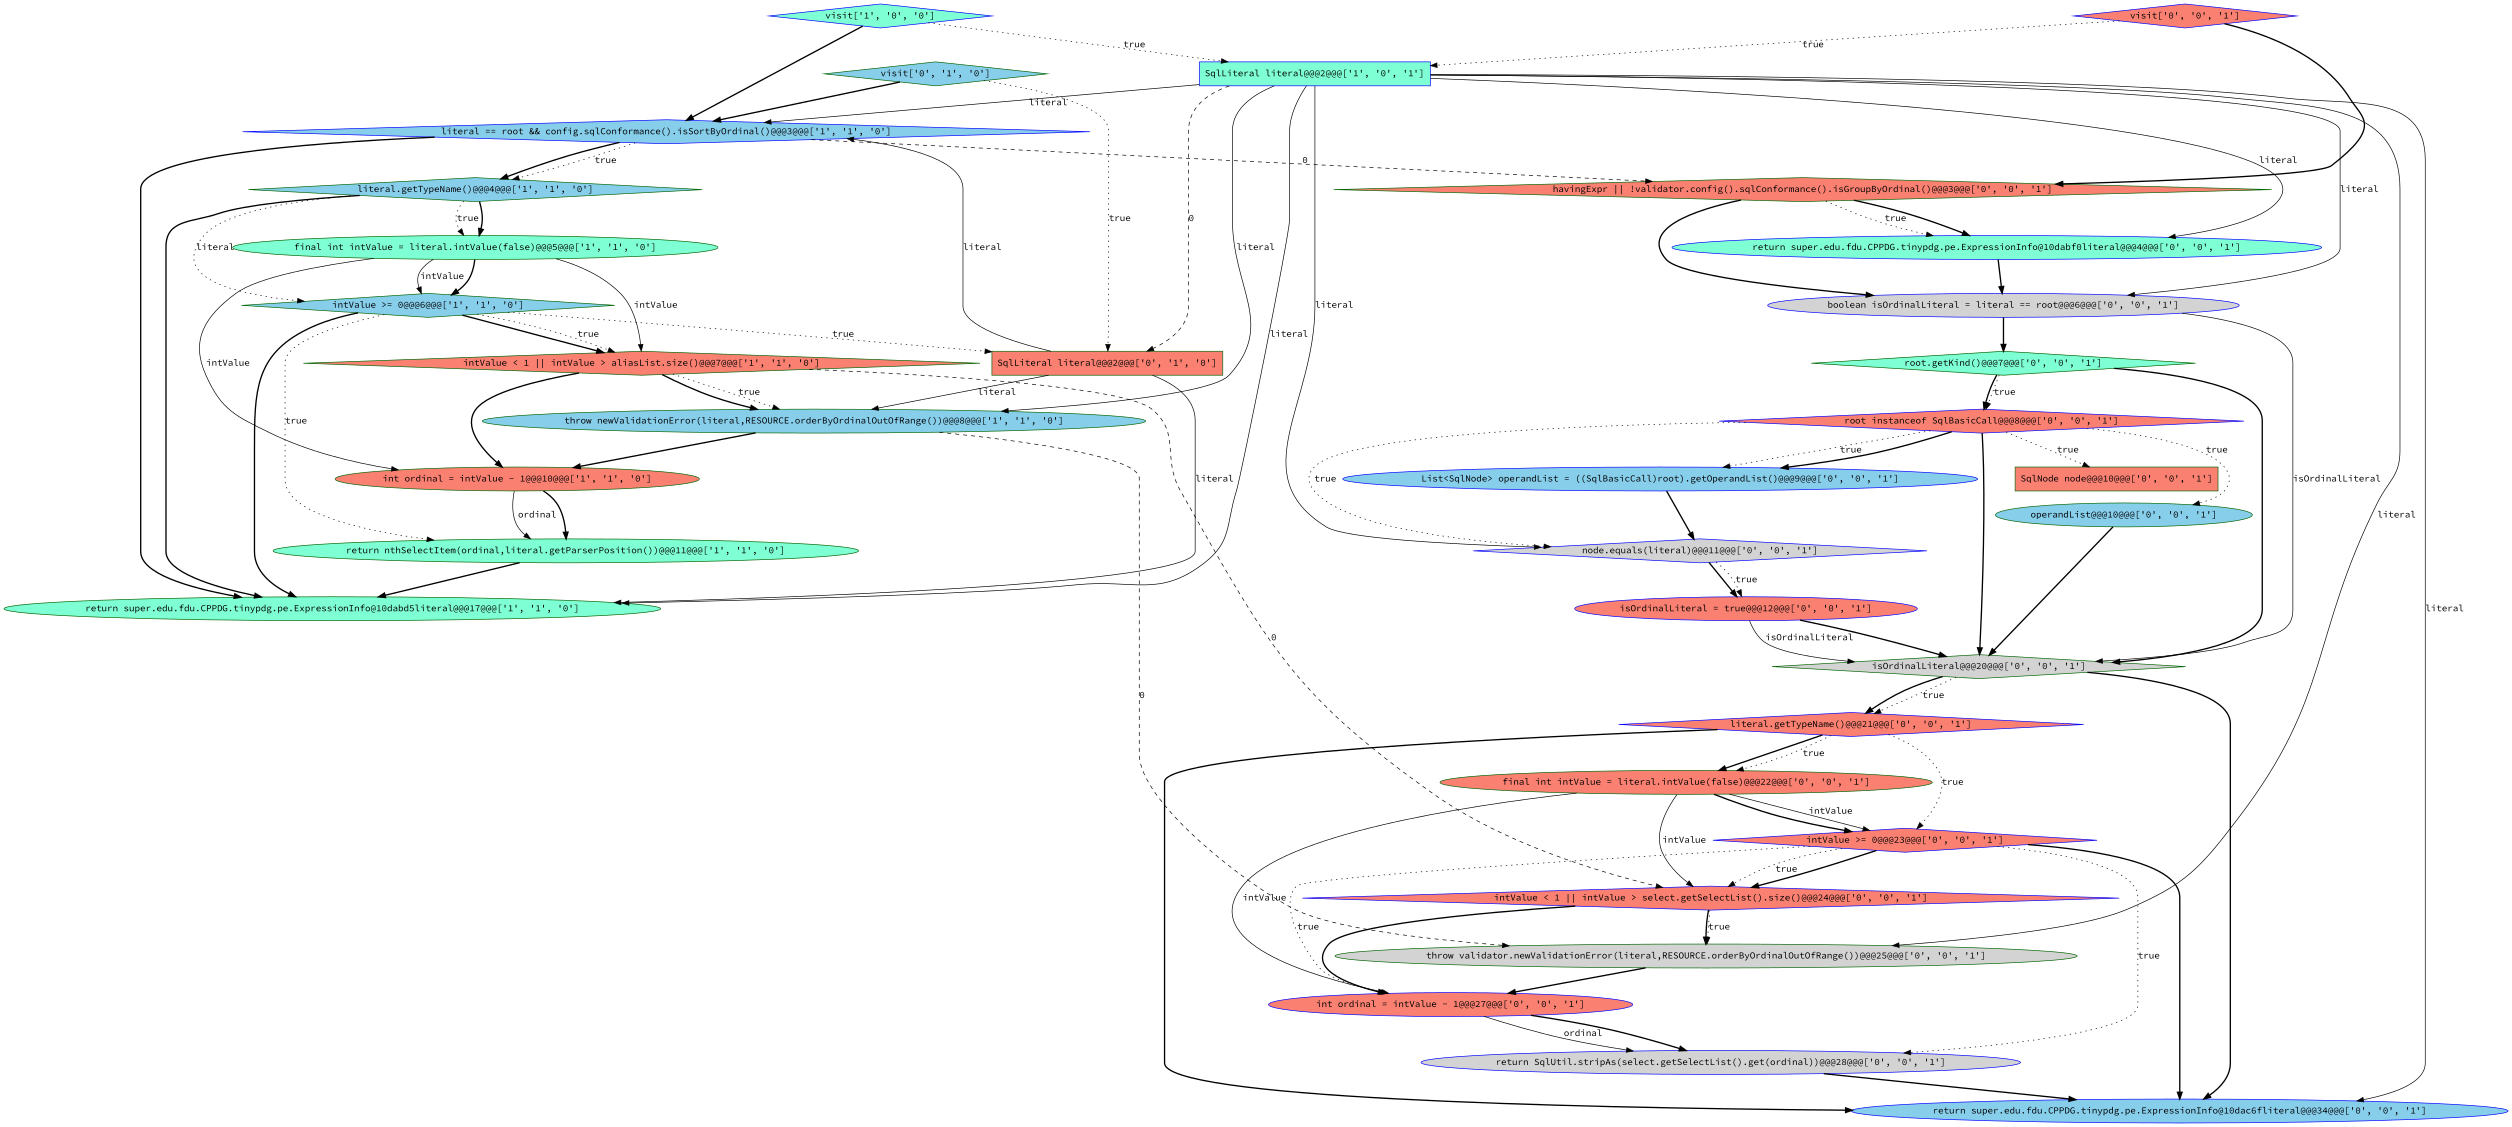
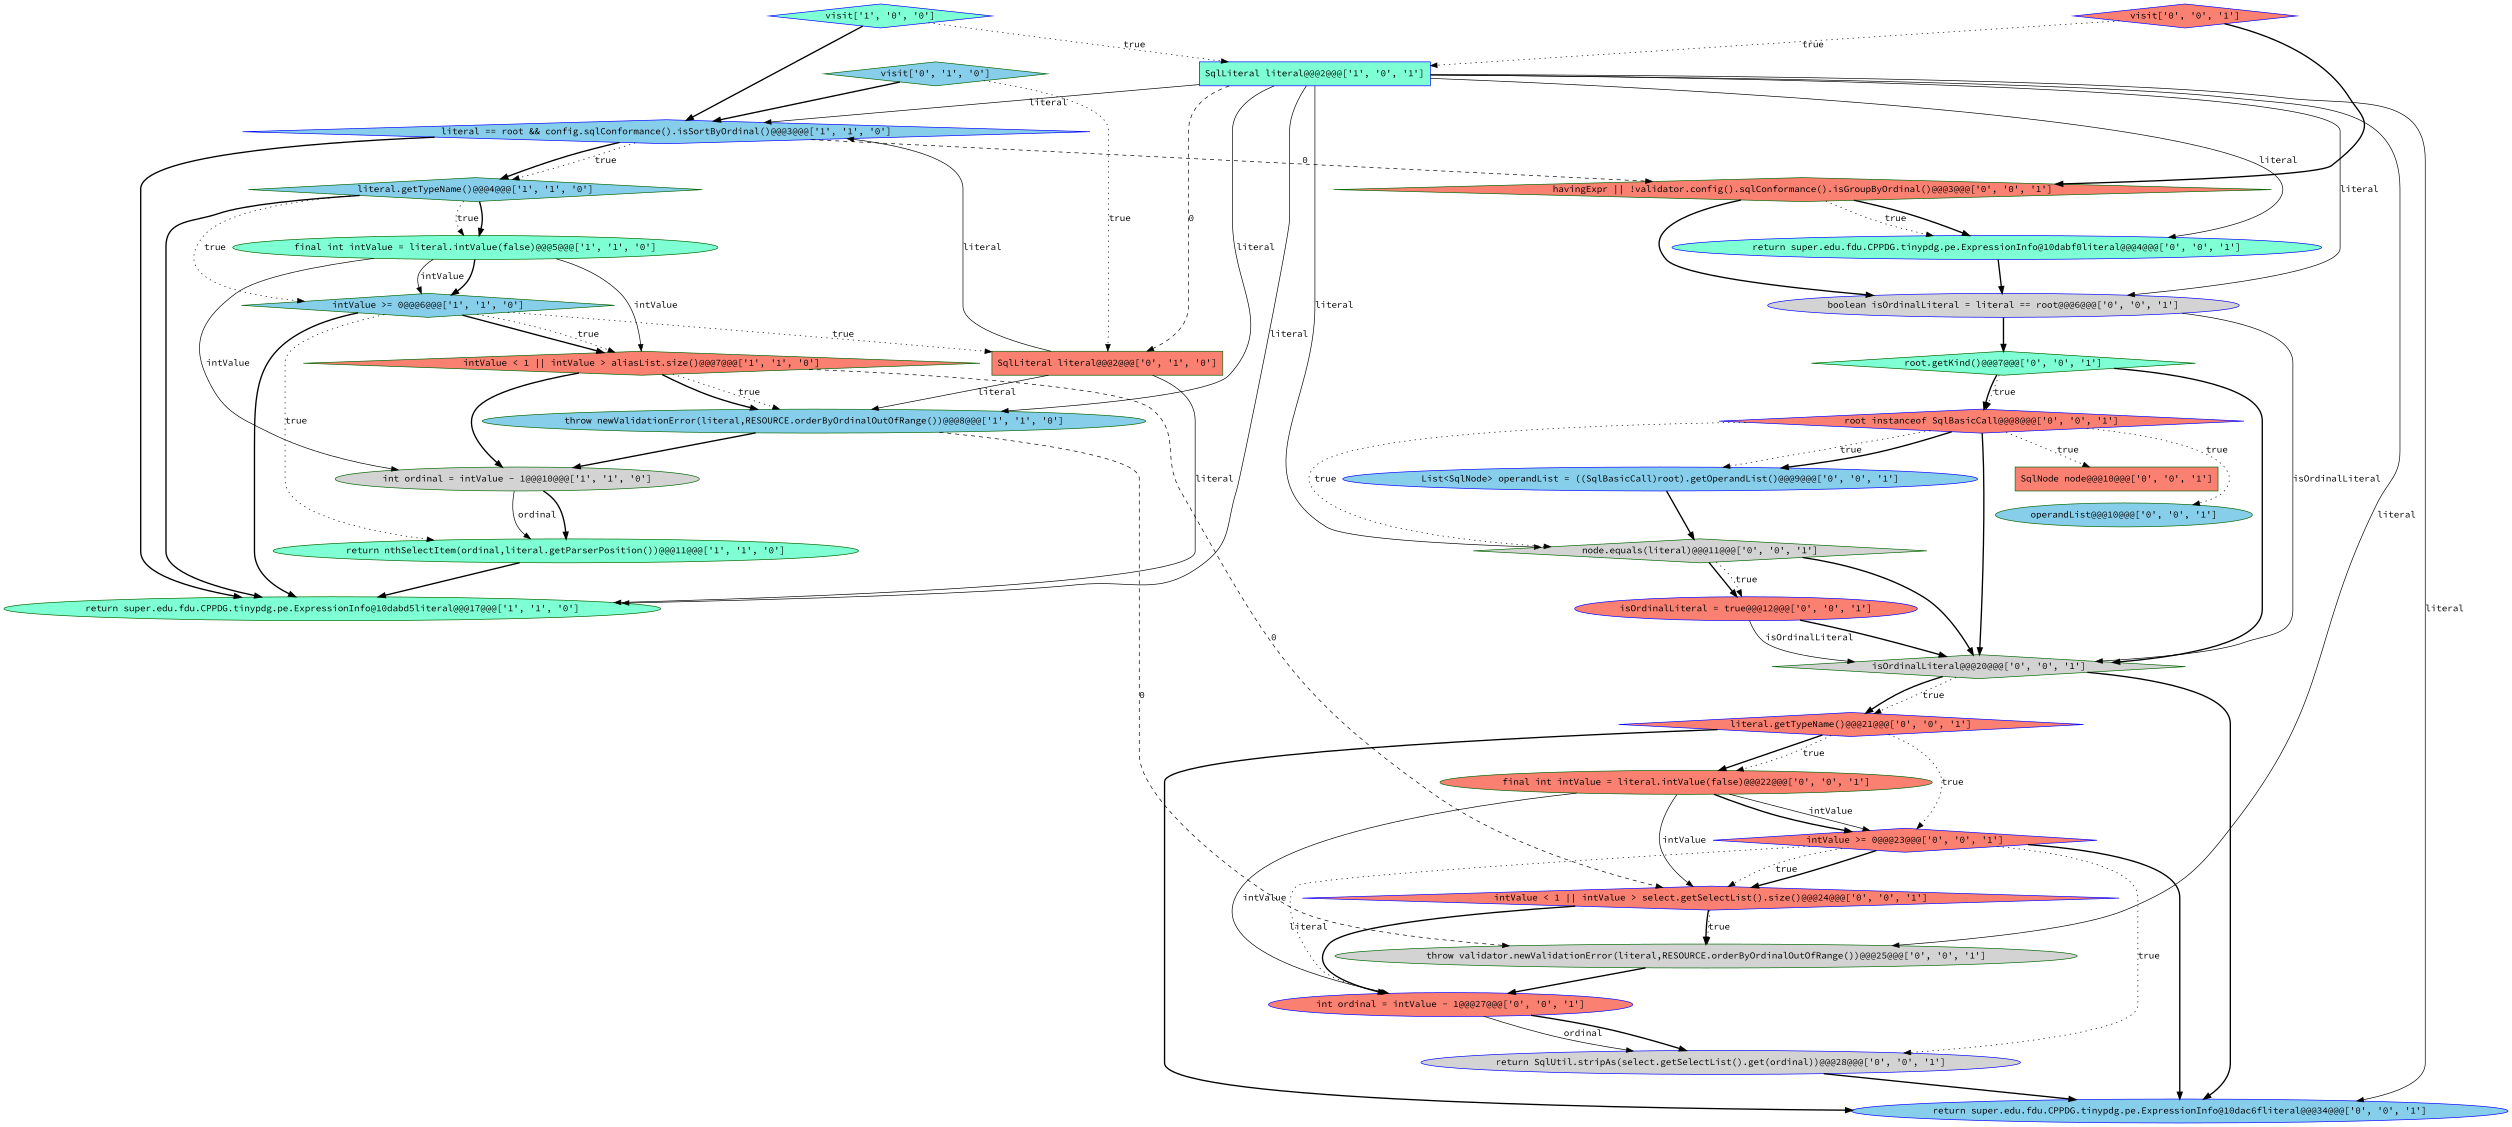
(215, 247) -> (215, 247)
(517, 479) -> (517, 479)
(1700, 551) -> (1700, 551)
(2054, 589) -> (1898, 584)
(1308, 927) -> (1308, 927)
